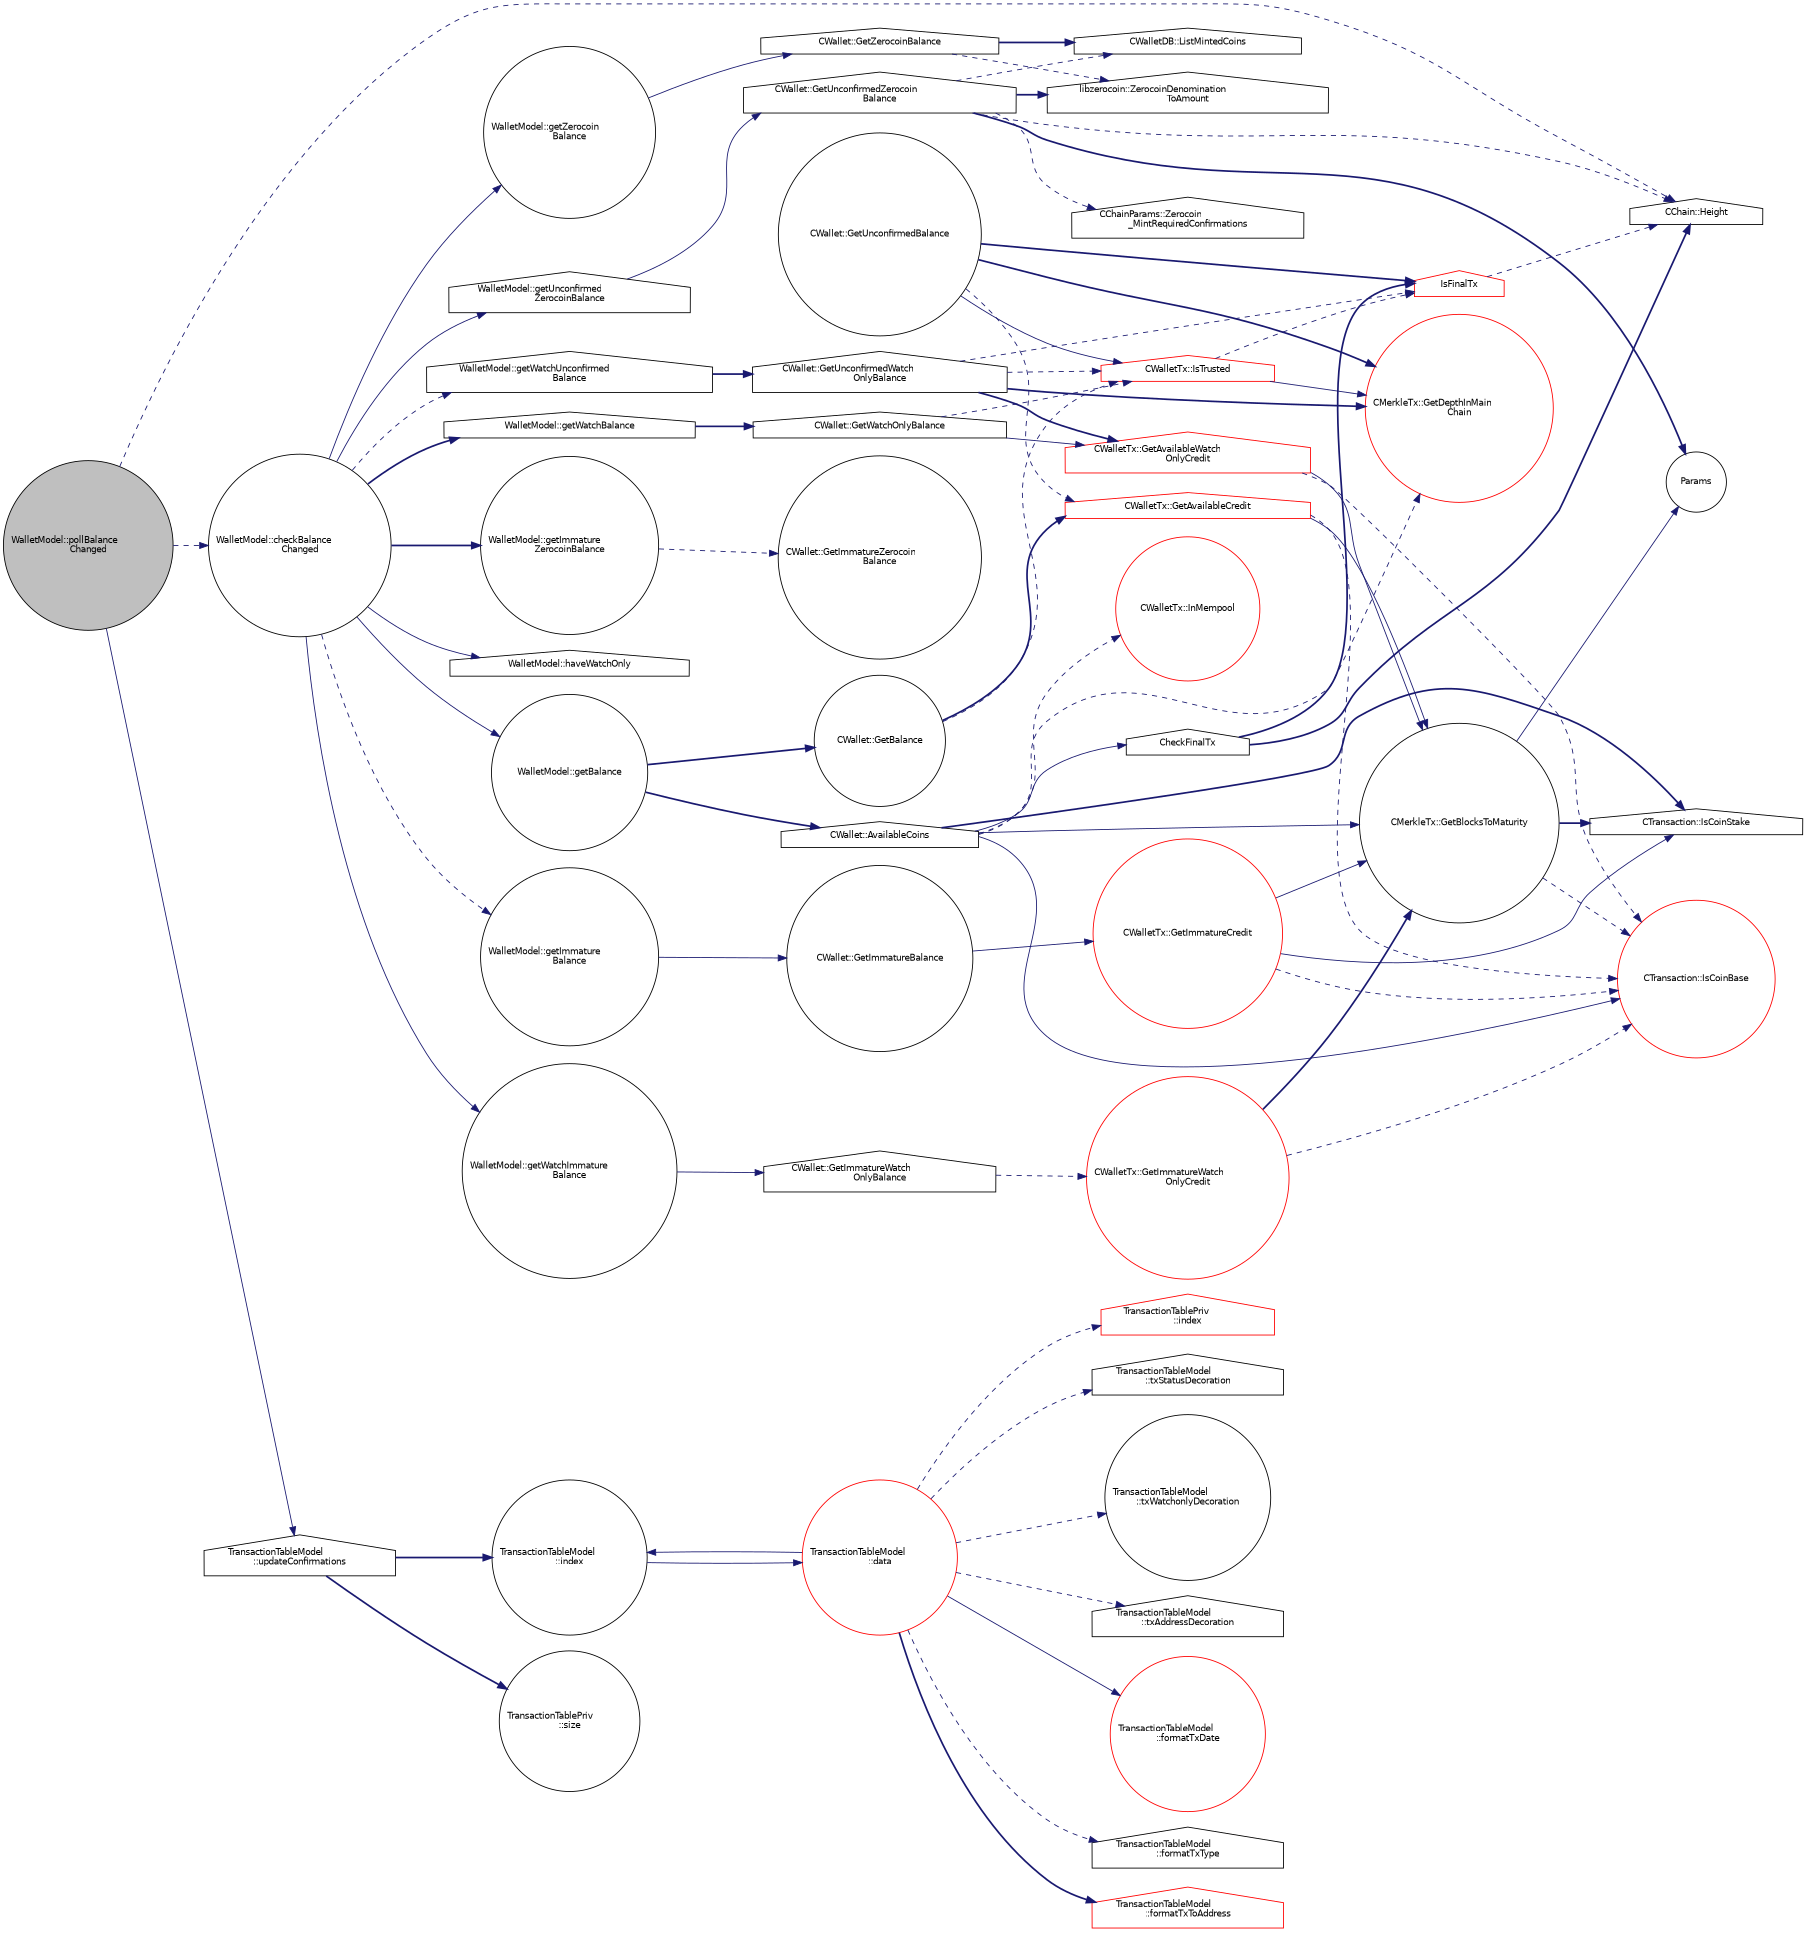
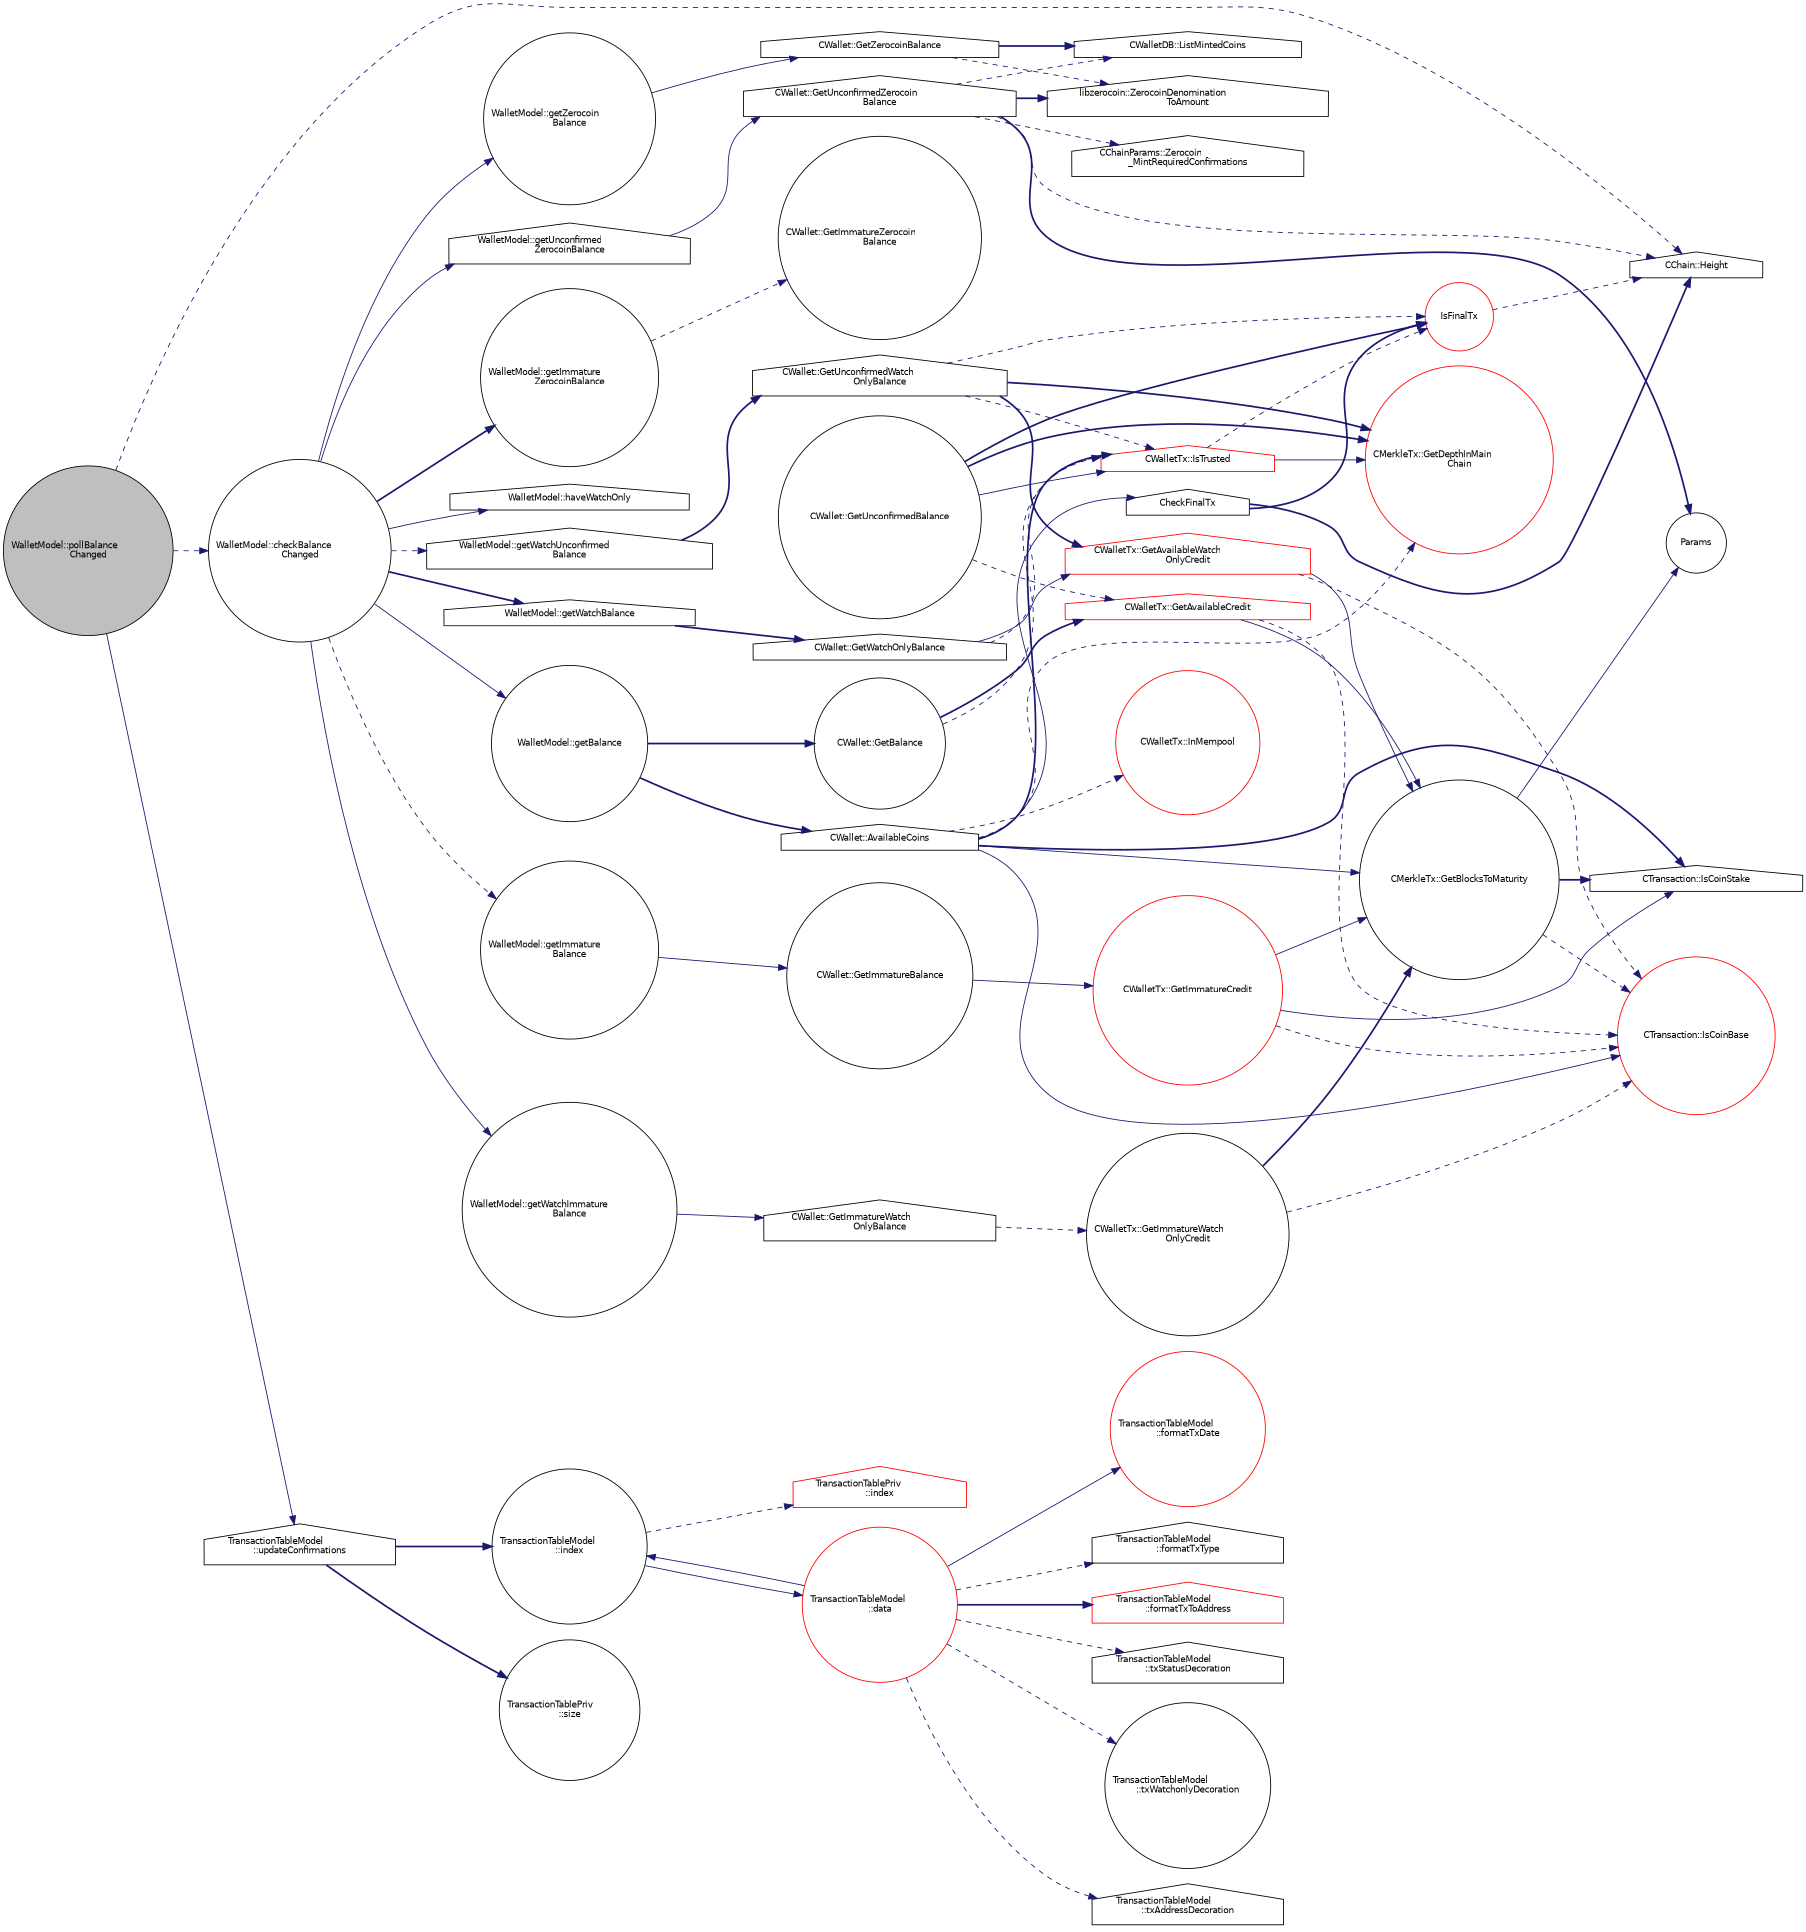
(1459, 285) -> (1459, 317)
none -> (1035, 707)
(1188, 1178) -> (1188, 1235)
(991, 1393) -> (715, 1520)
